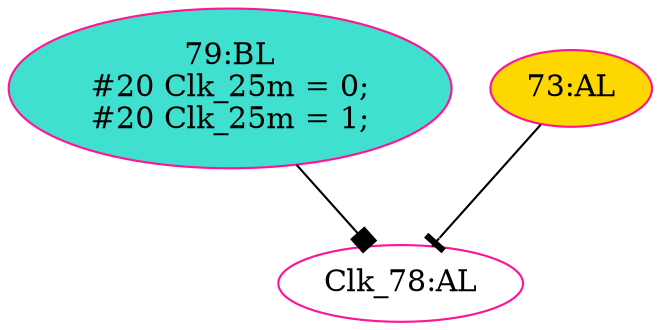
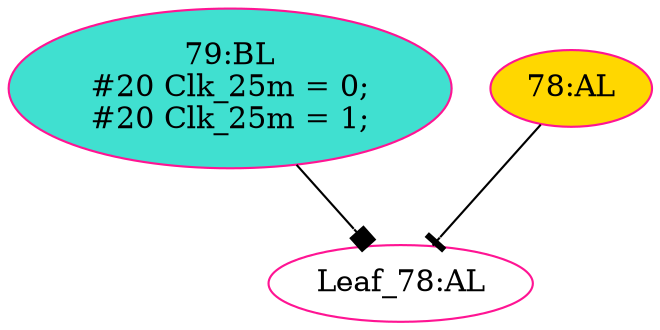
(571, 88) -> (571, 88)
(401, 283) -> (401, 283)
